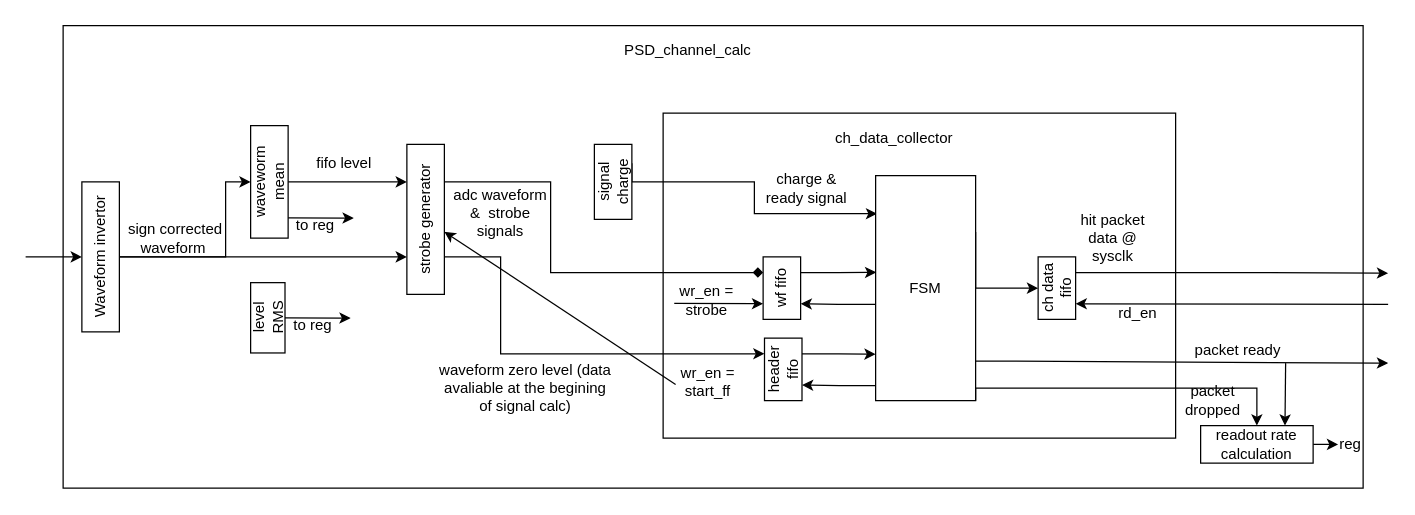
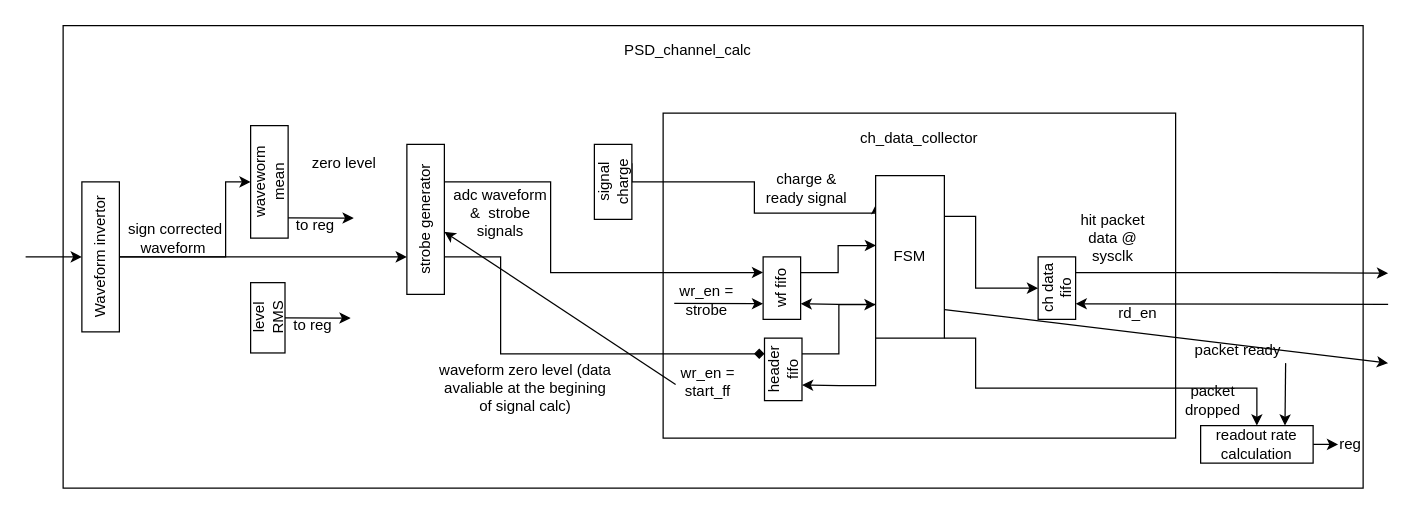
(894, 138) -> (919, 138)
(344, 163) -> (344, 163)
(344, 182) -> none
(752, 273) -> (753, 273)
(926, 288) -> (910, 257)
(754, 354) -> (753, 354)
